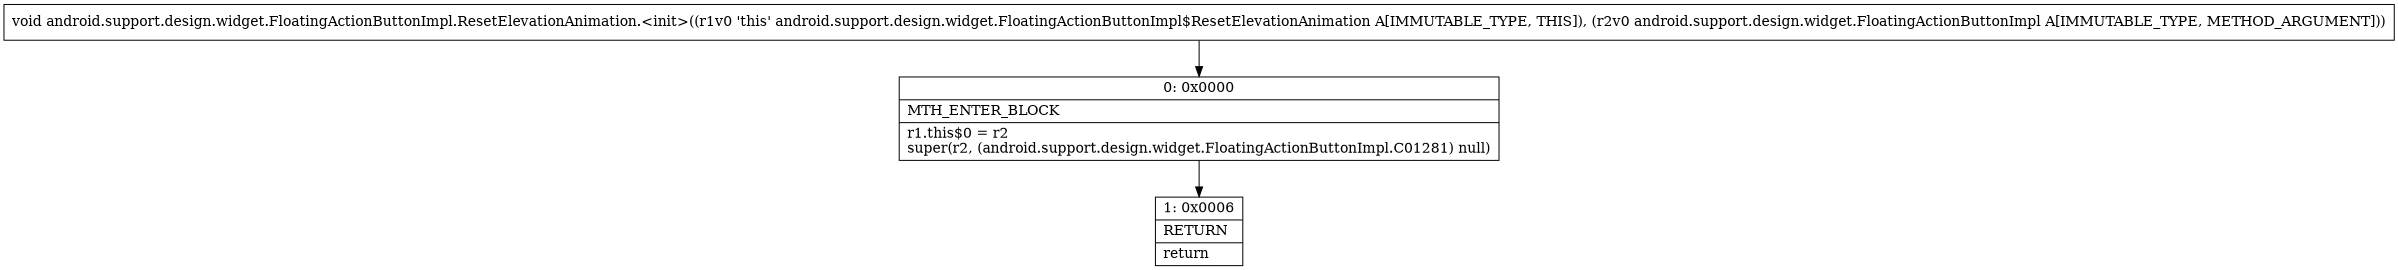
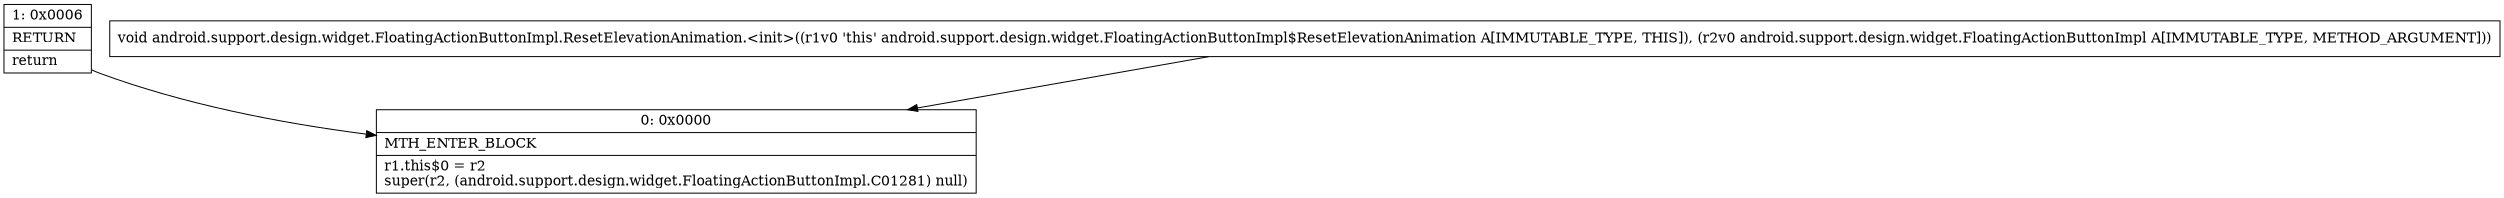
(1199, 174) -> (227, 110)
